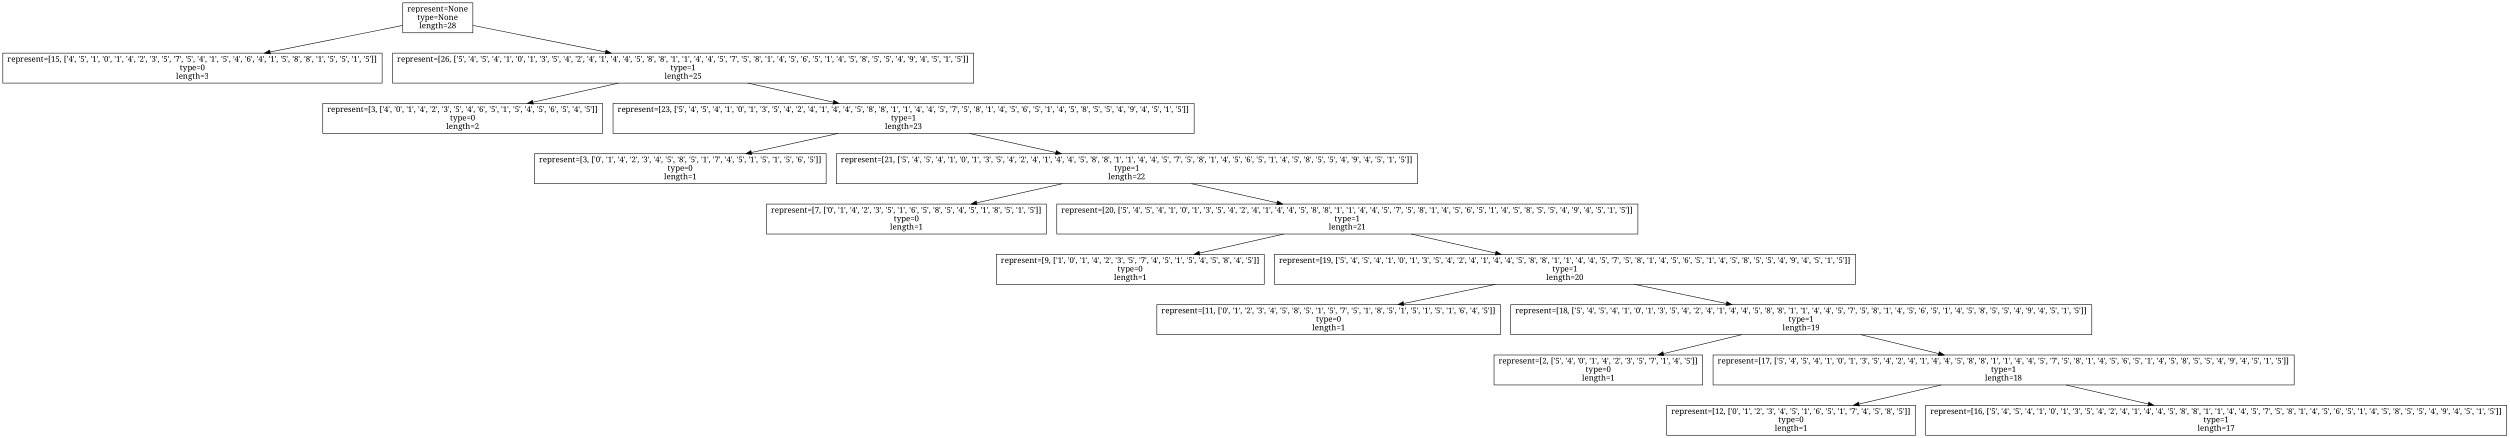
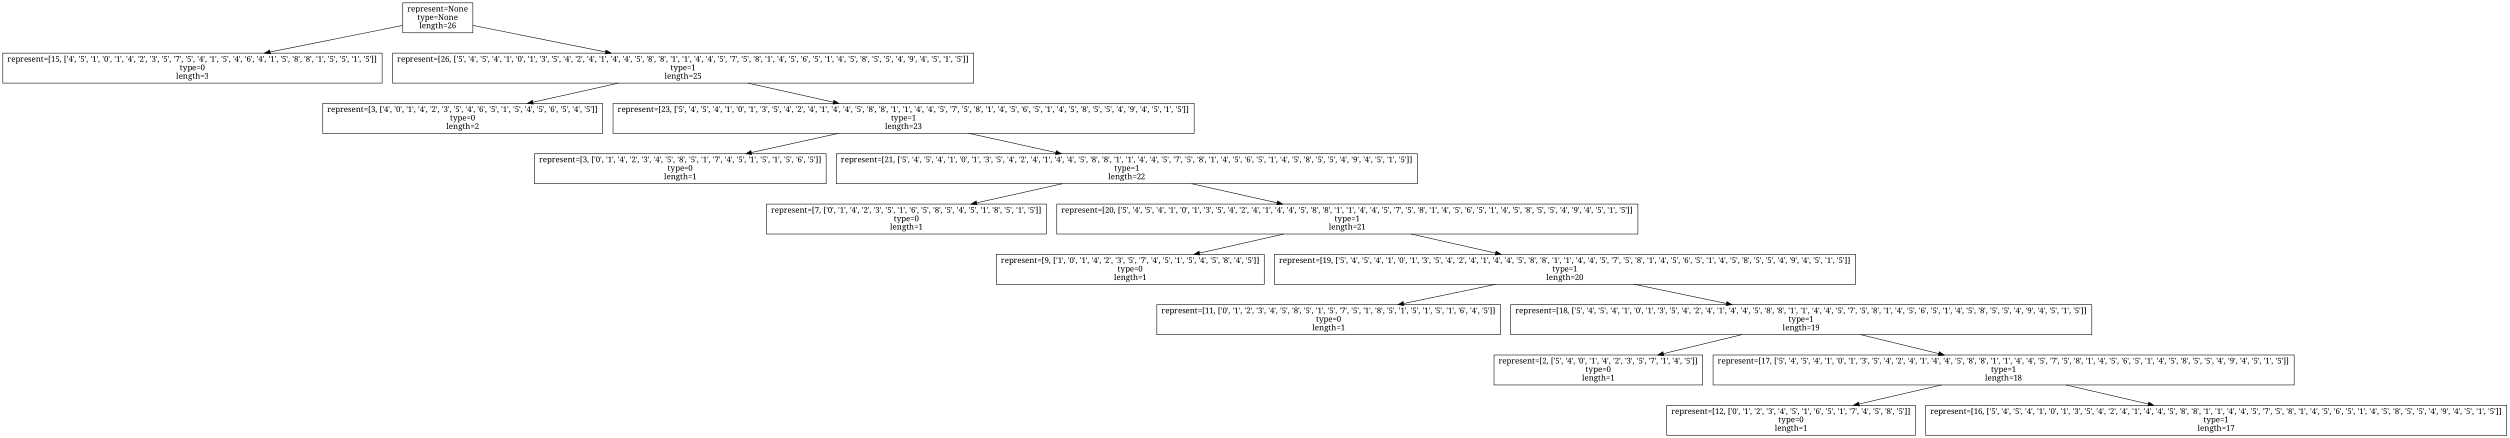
(438, 26) -> (438, 26)
